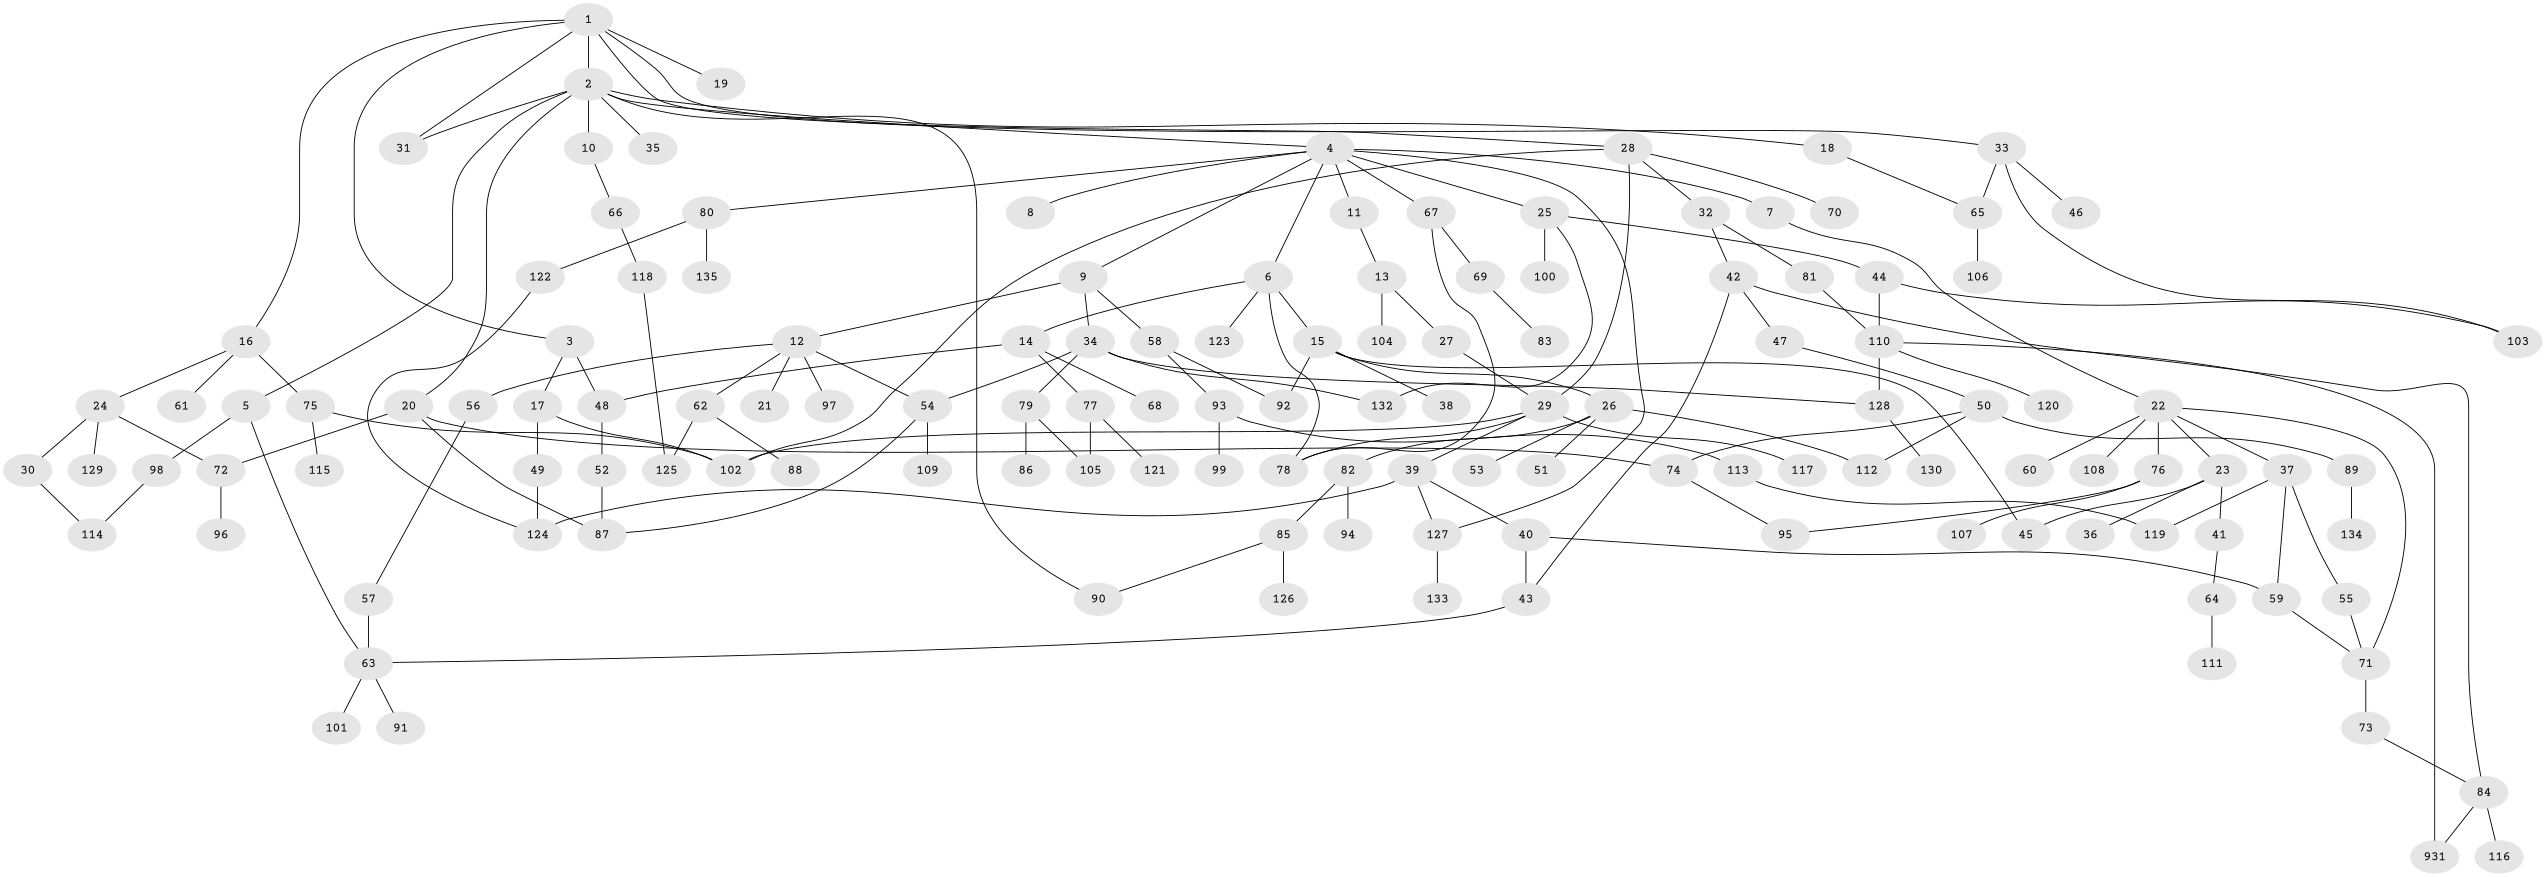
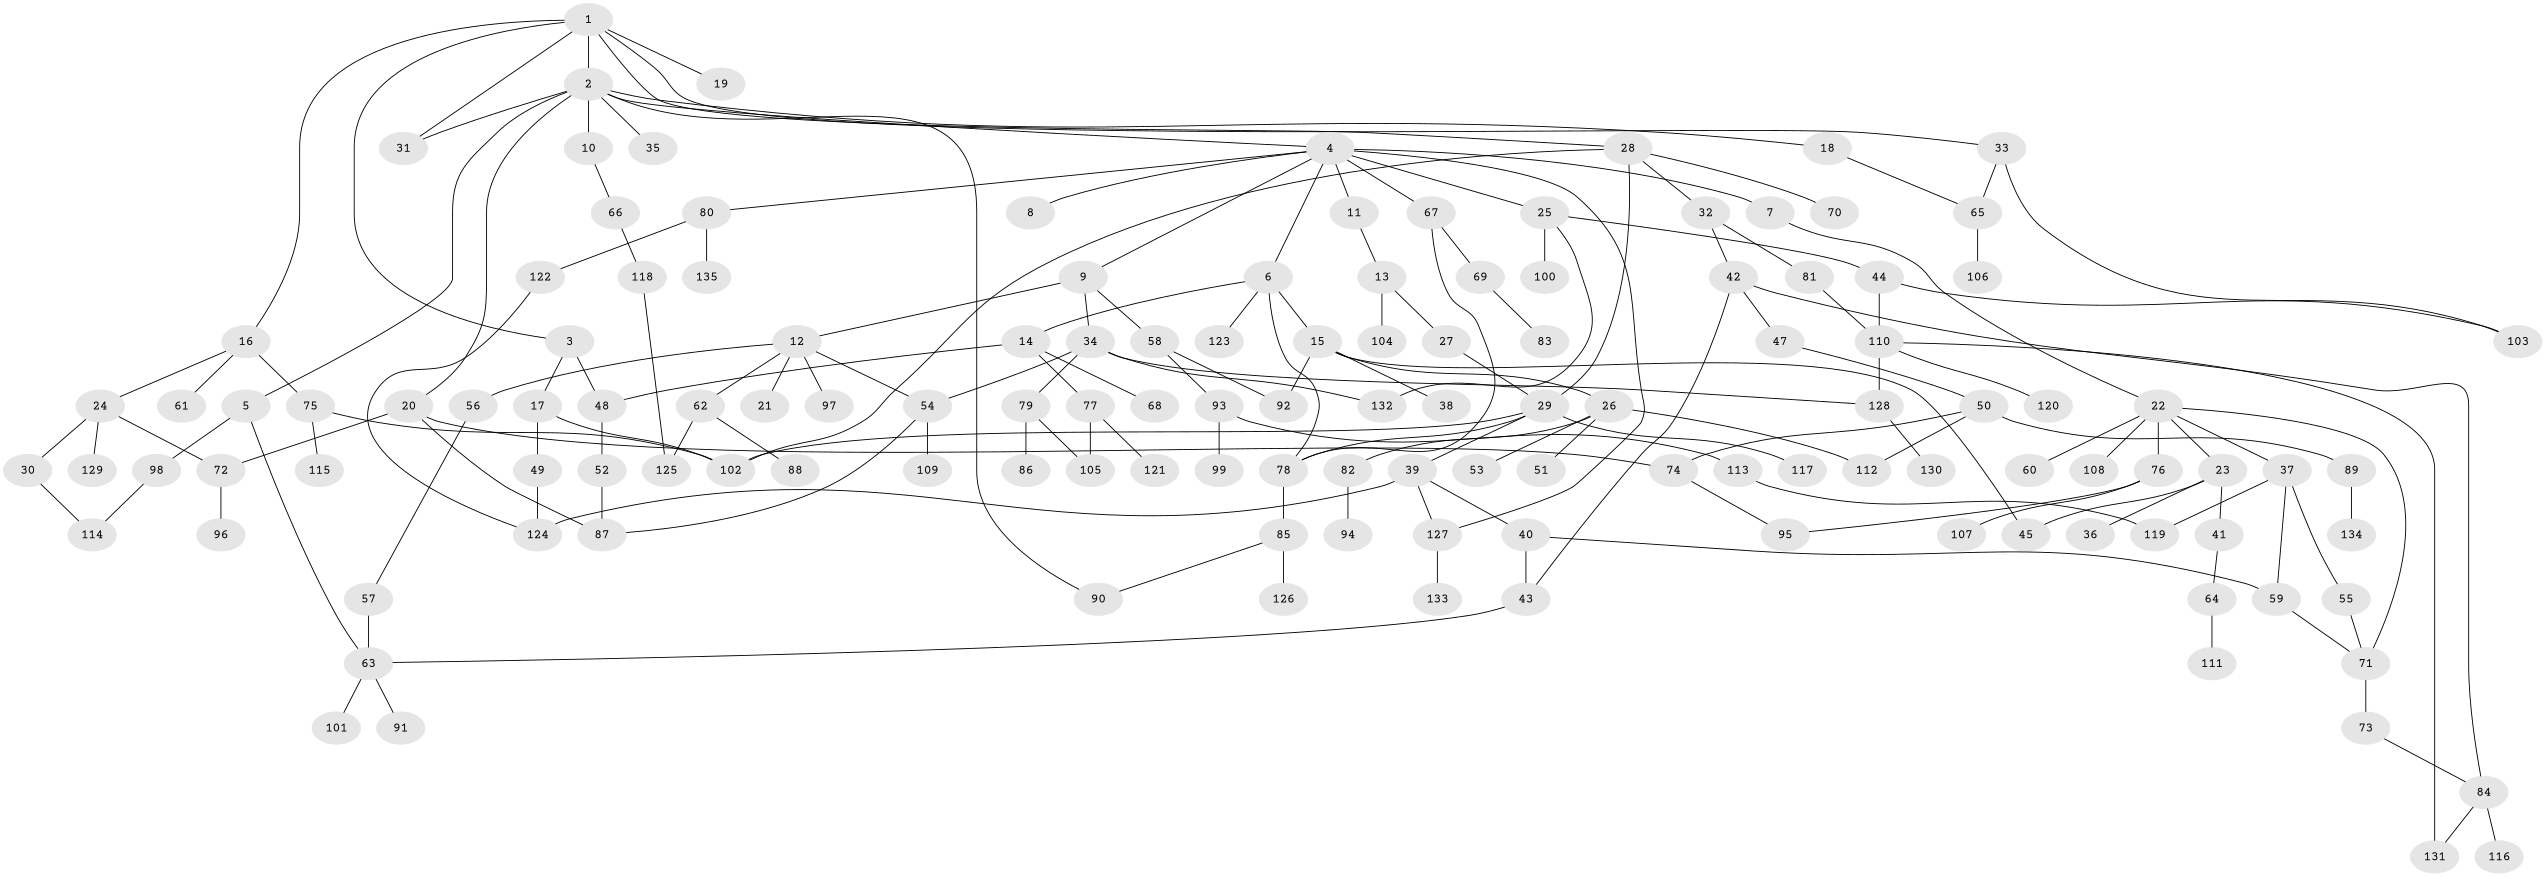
(2076, 213) -> none
(1314, 504) -> (1284, 499)
(2435, 857) -> (2435, 857)
